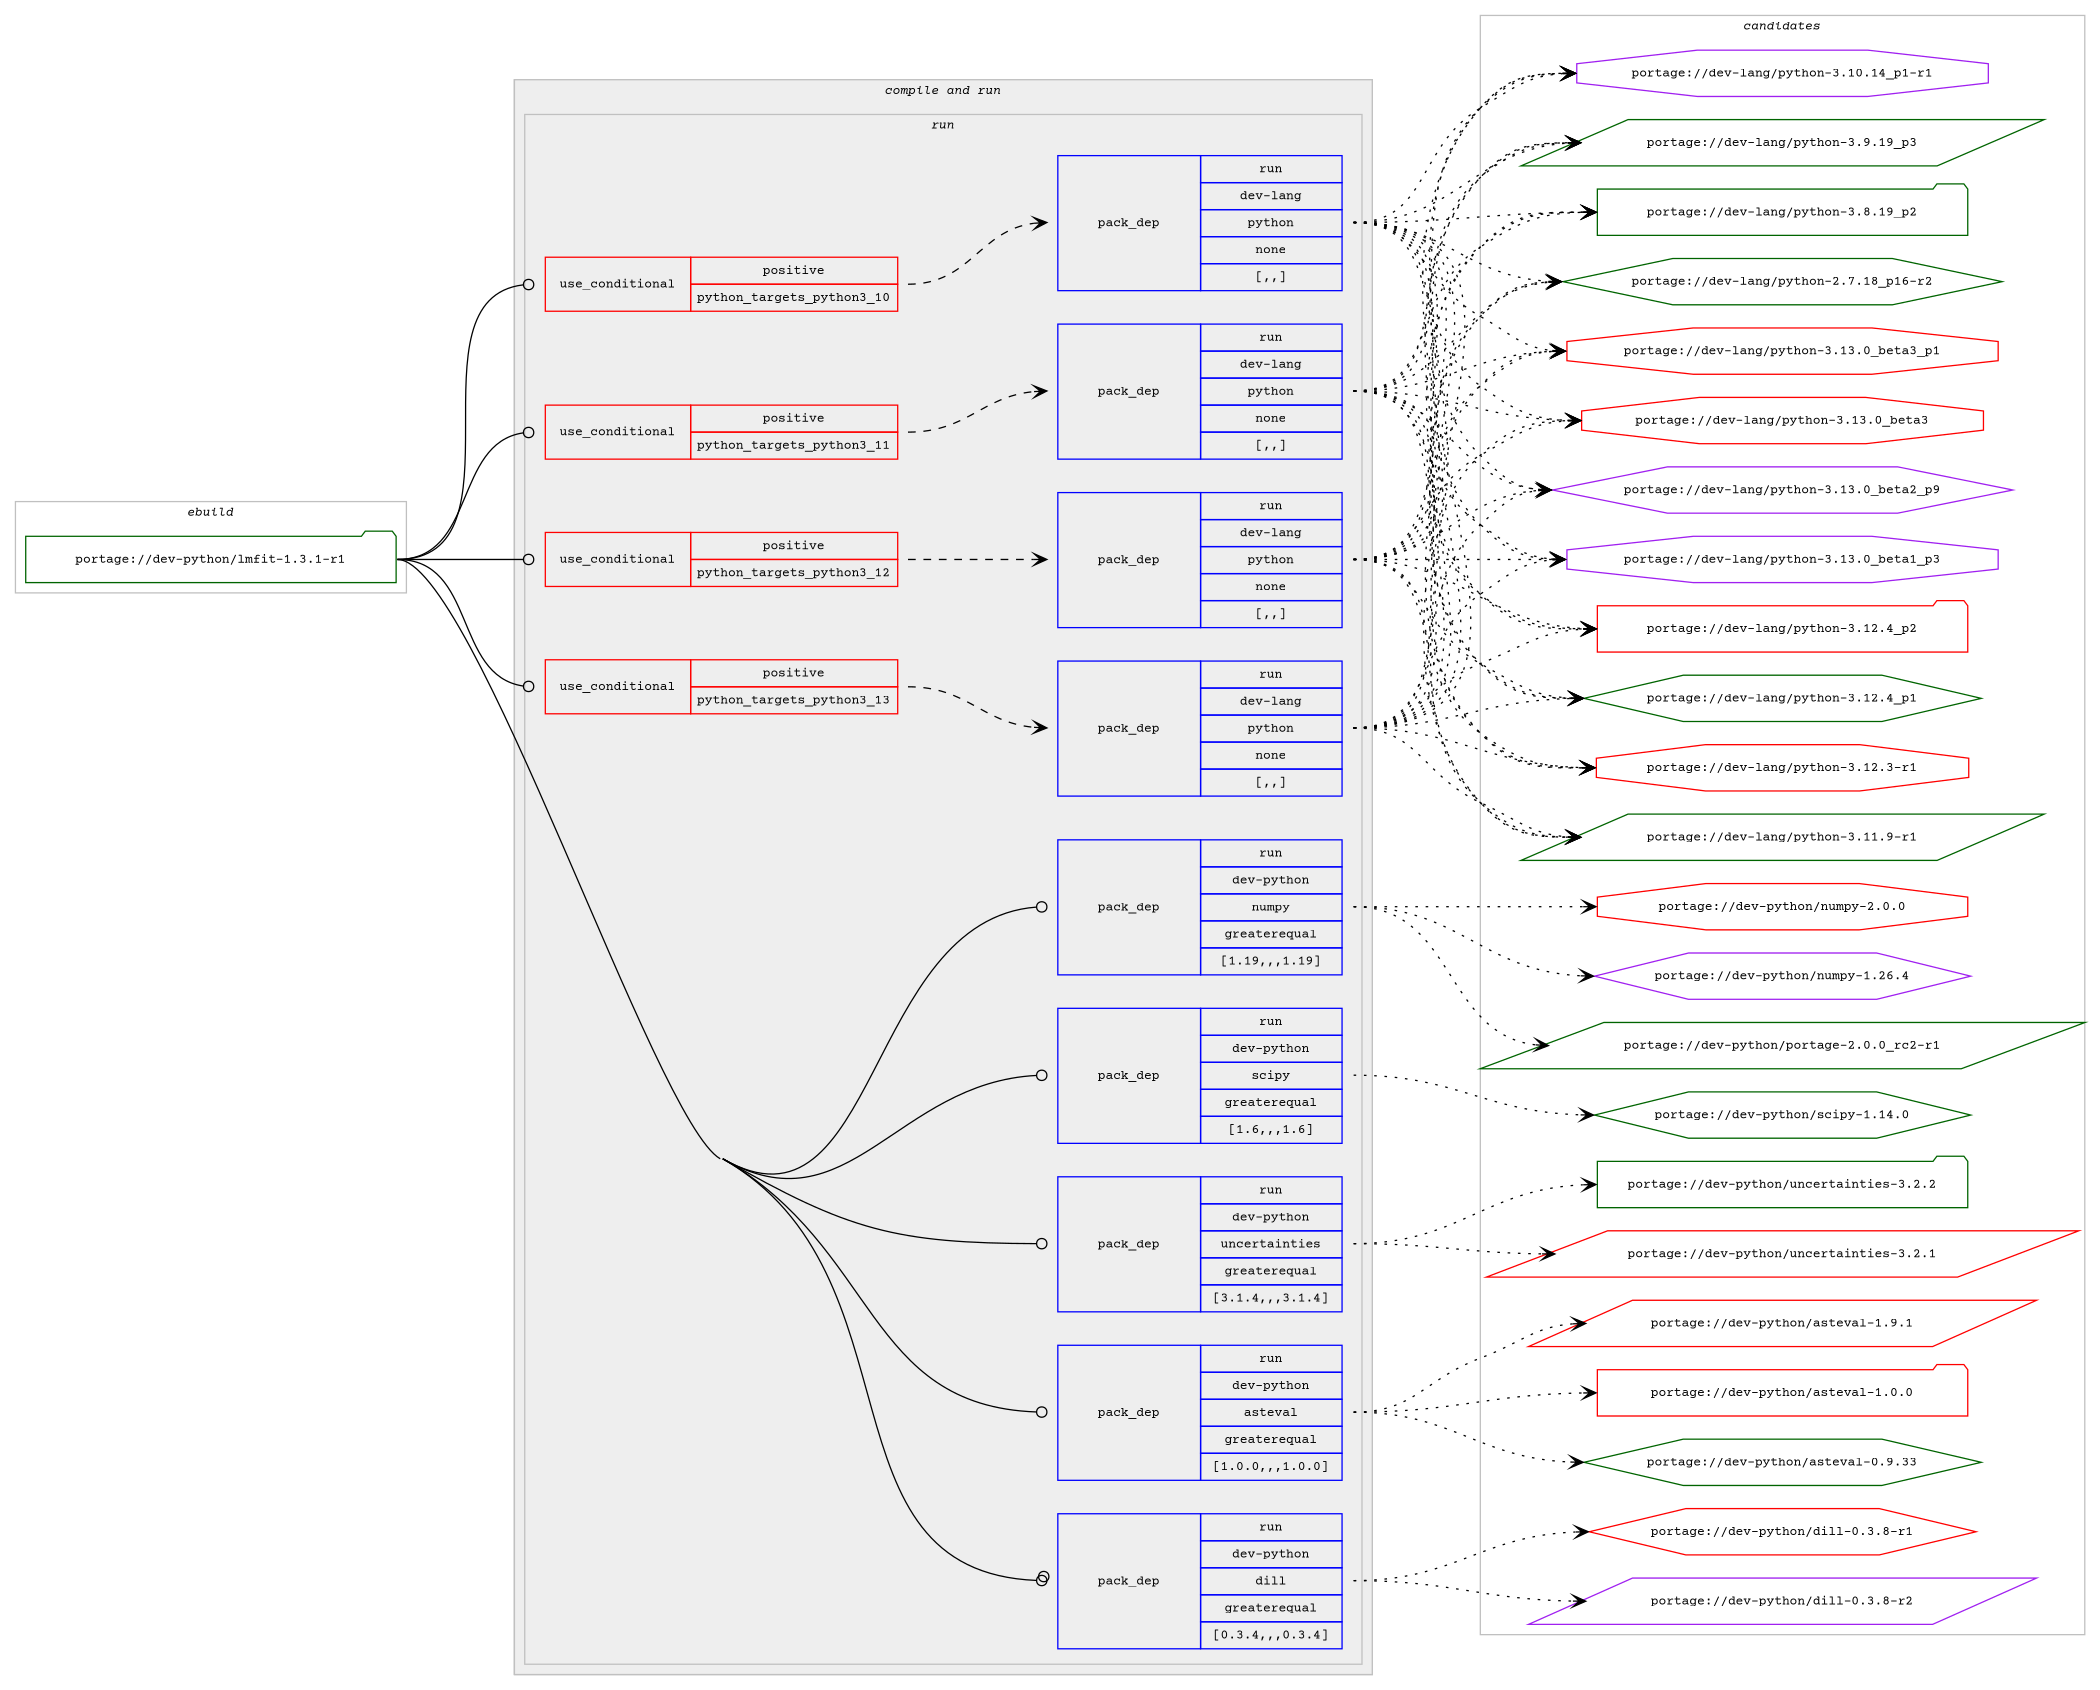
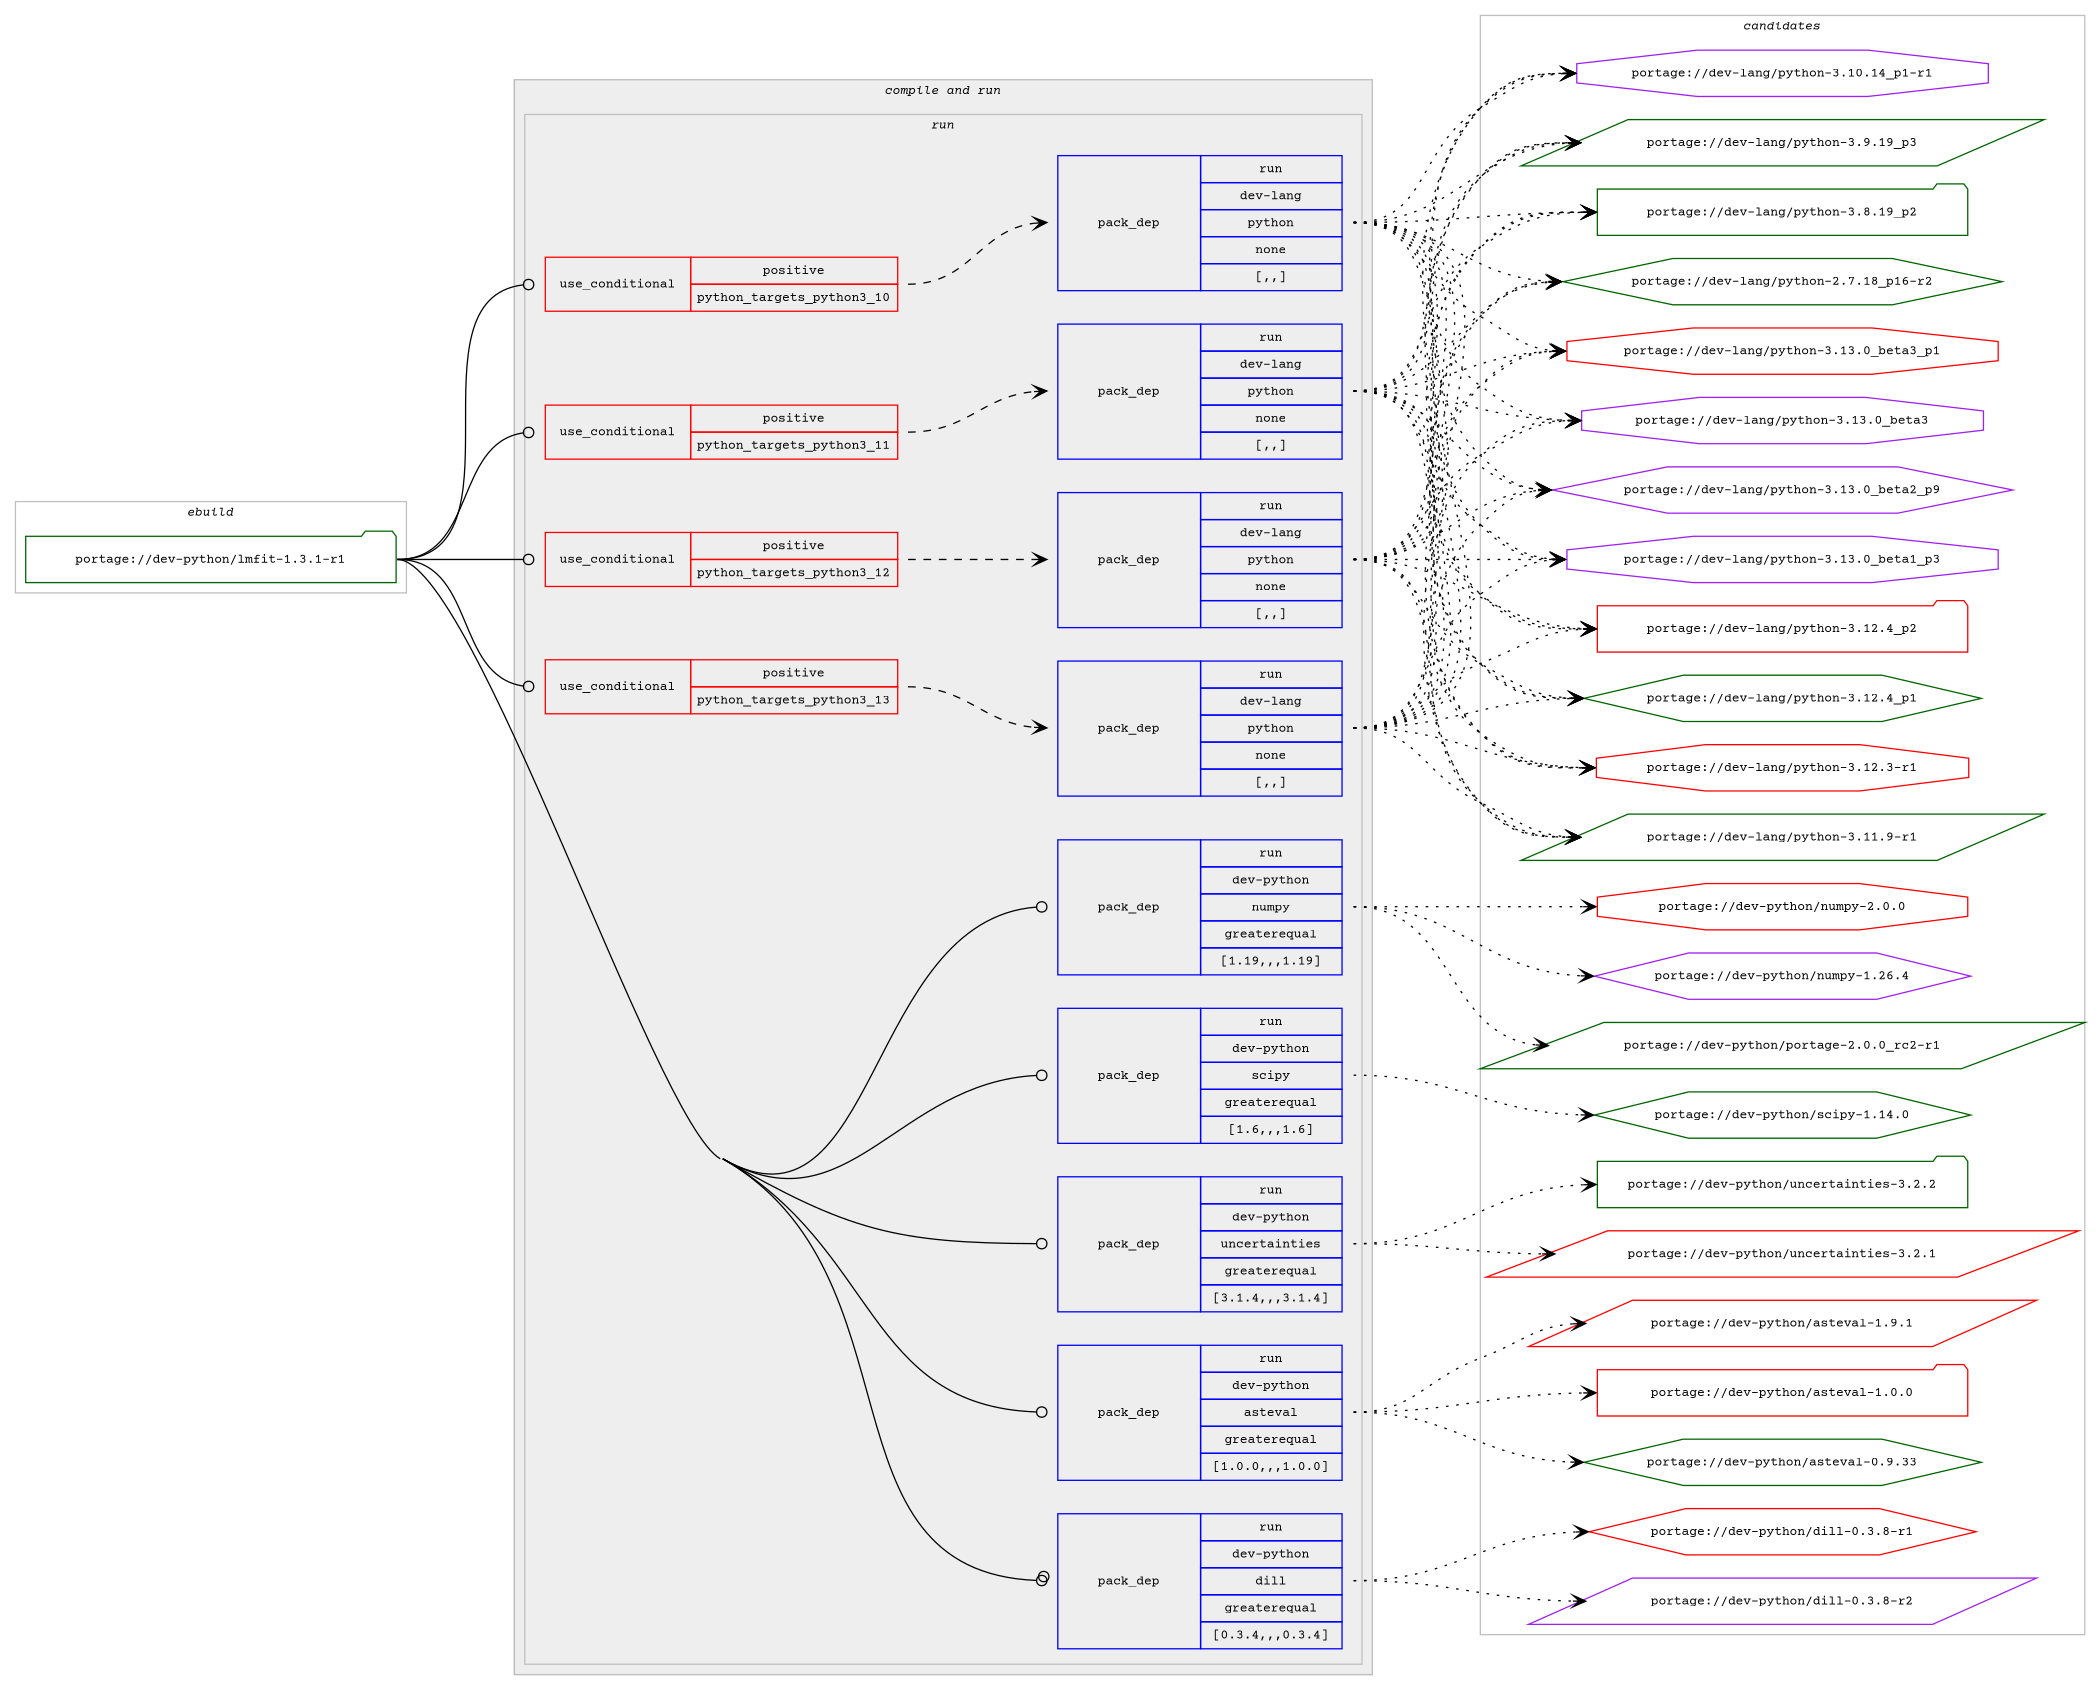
(1783, 421) -> (1783, 421)
